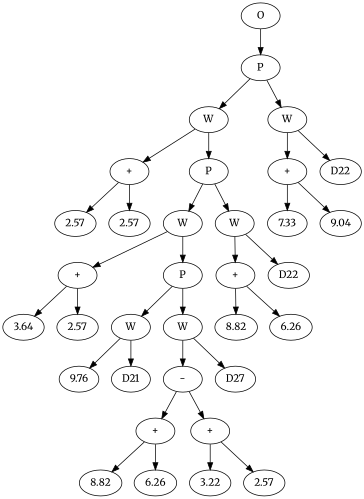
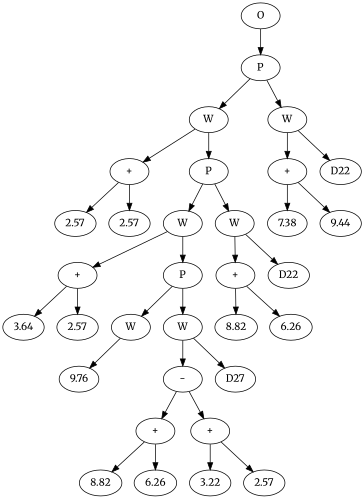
(287, 223) -> (287, 223)
(341, 223) -> (341, 223)
(131, 379) -> none
